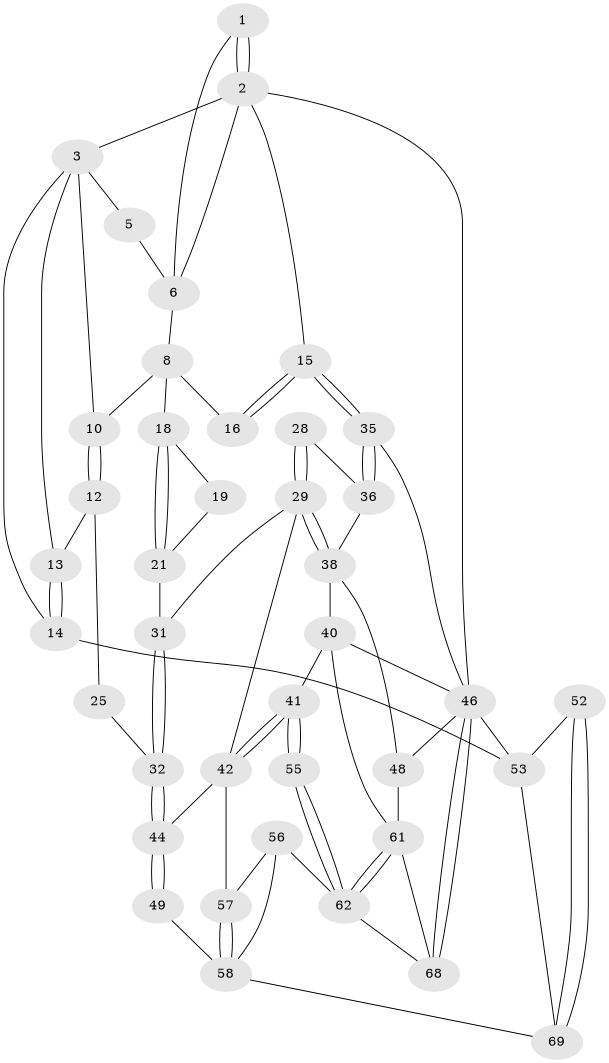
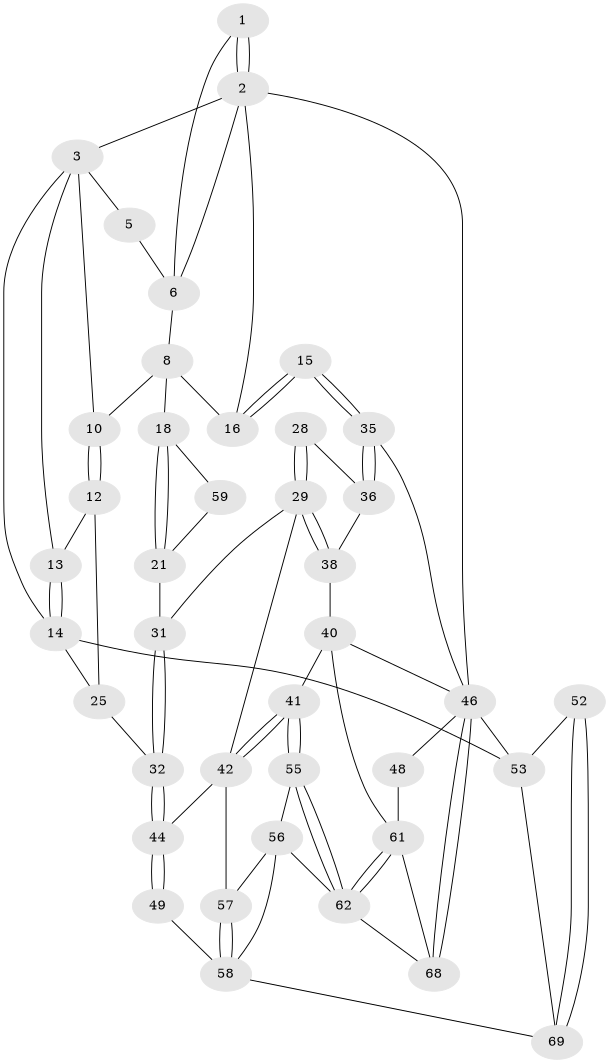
(287, 222) -> (253, 260)
(220, 498) -> (220, 498)
none -> (78, 668)
(381, 668) -> none
none -> (286, 804)
